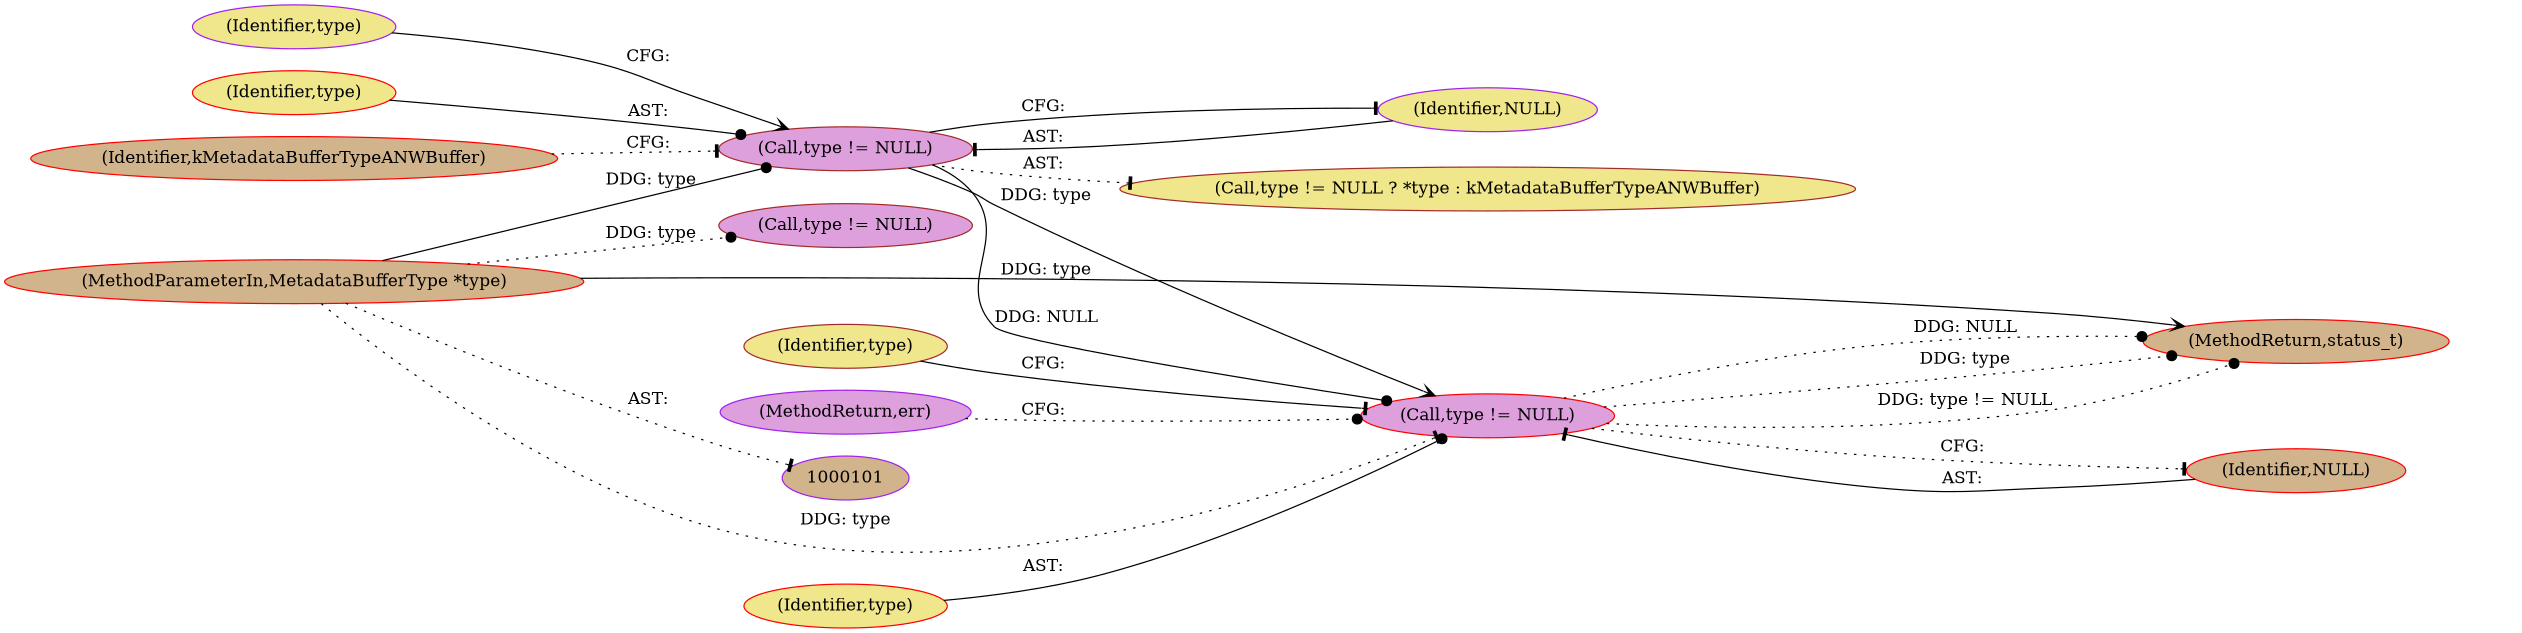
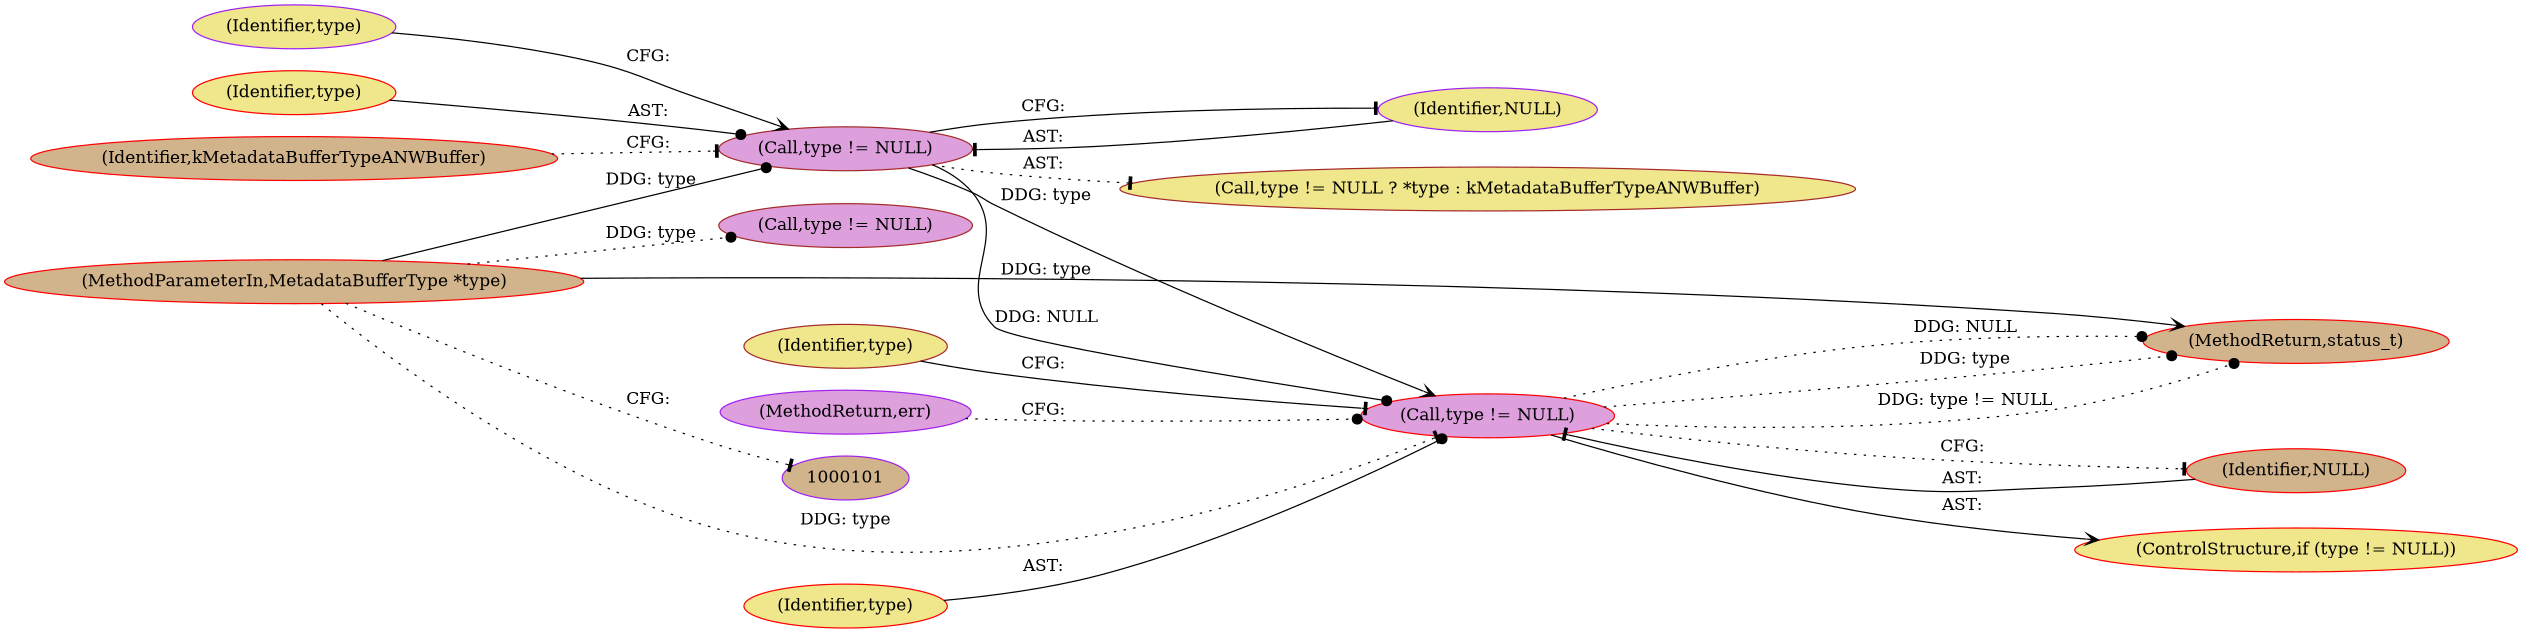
(651, 399) -> (651, 399)
none -> (2296, 550)
